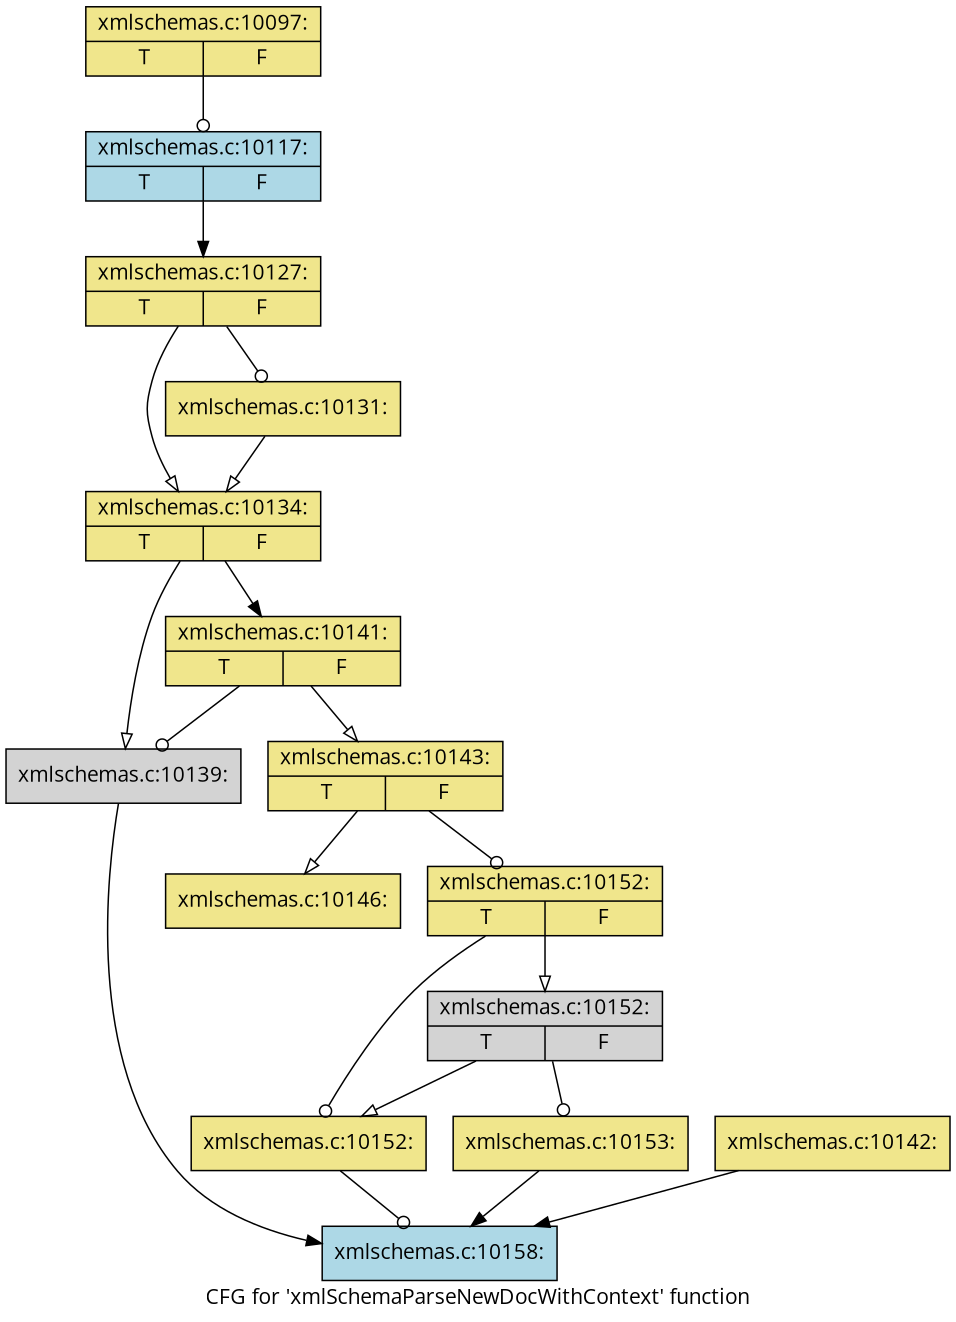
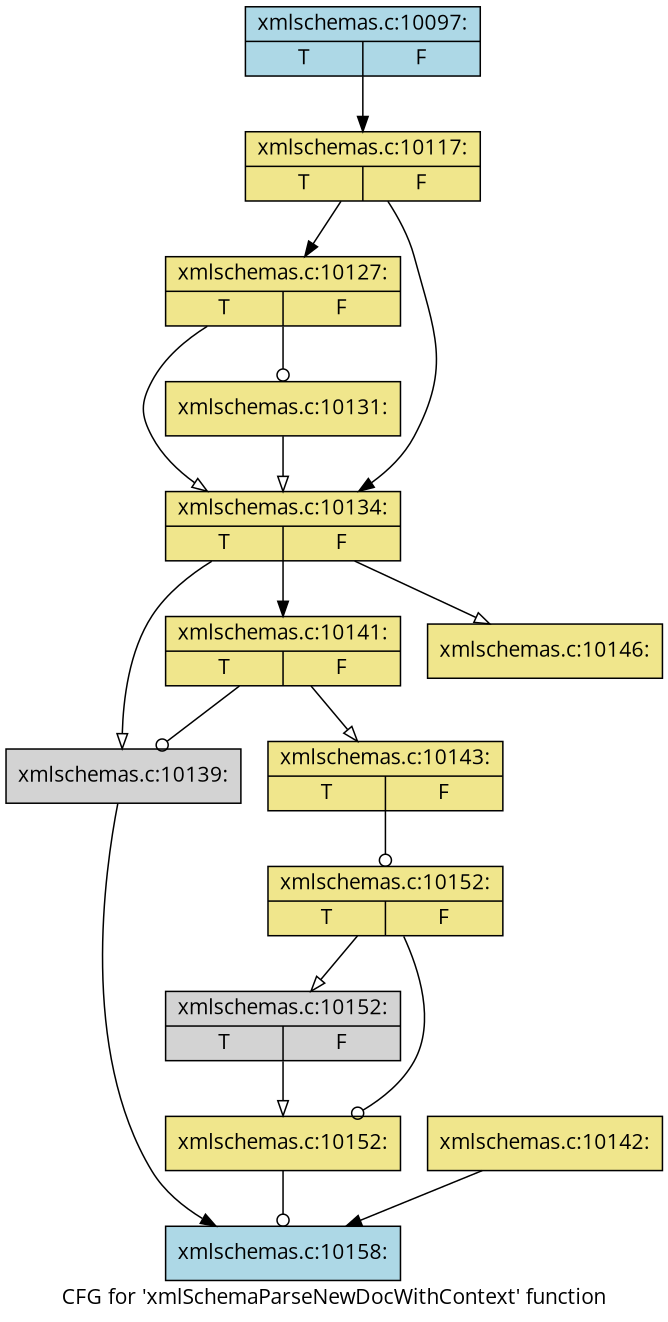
(203, 41) -> (363, 41)
(203, 98) -> (363, 96)
(203, 166) -> (363, 166)
none -> (436, 348)
(336, 836) -> (415, 589)
(571, 1143) -> none
